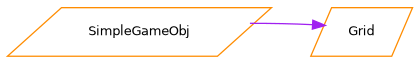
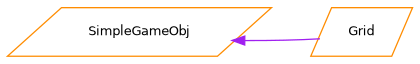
(281, 24) -> (283, 40)
